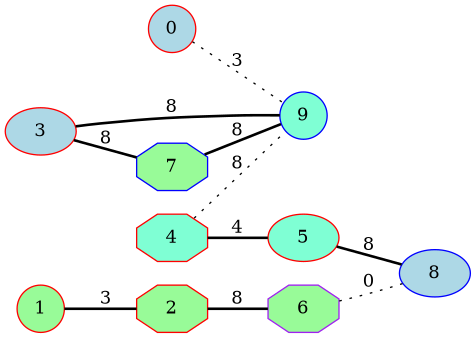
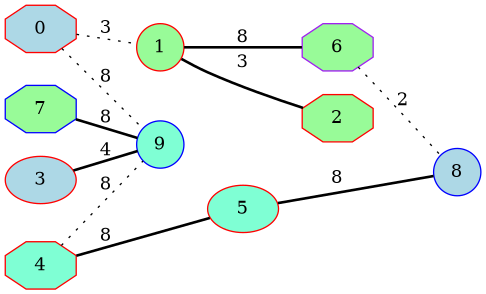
(172, 29) -> (41, 29)
none -> (107, 39)
(238, 61) -> (106, 77)
(172, 107) -> (106, 150)
(105, 149) -> none
(238, 228) -> (106, 236)
(435, 273) -> (457, 172)
(369, 282) -> (403, 101)
(238, 309) -> (243, 47)
